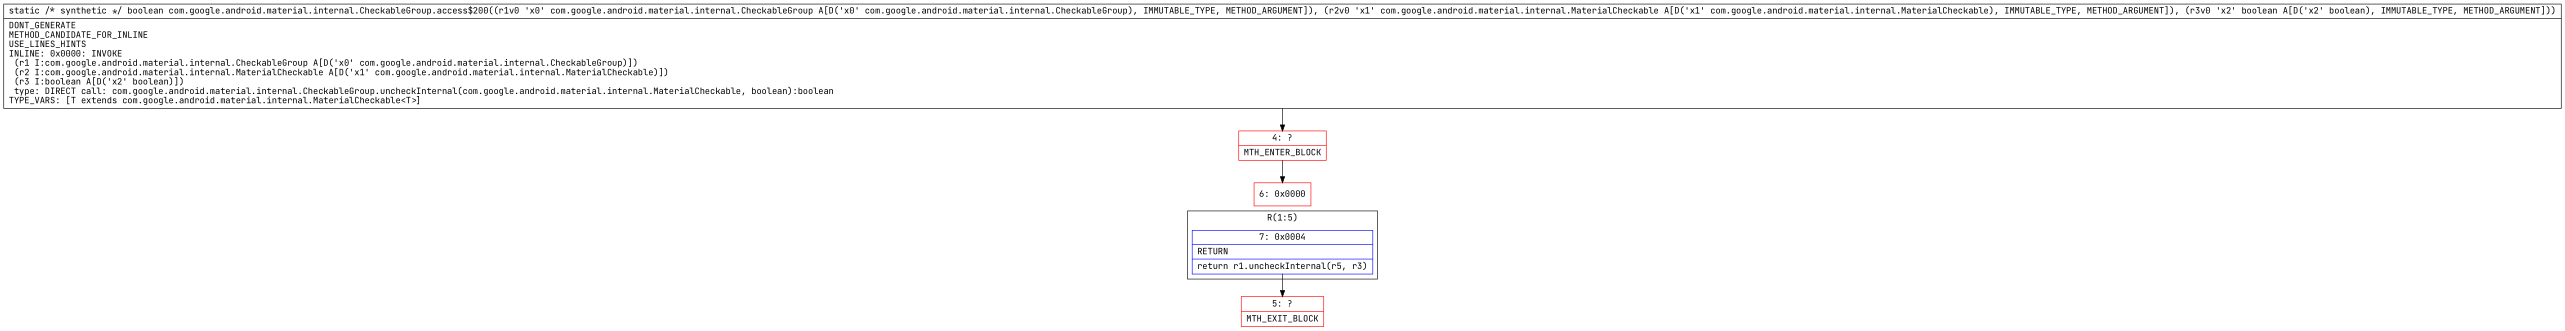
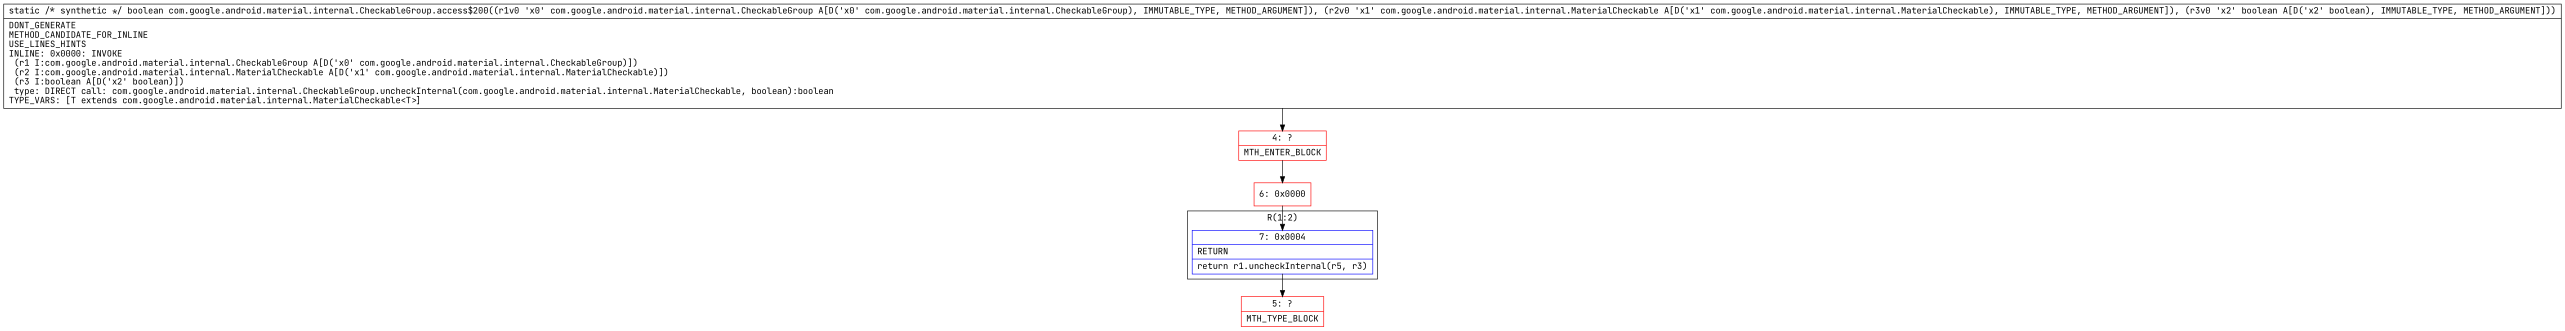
none -> (1282, 215)
(1282, 218) -> (1282, 218)
(1282, 319) -> (1282, 319)
